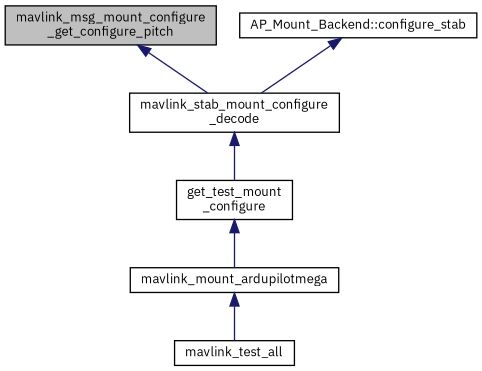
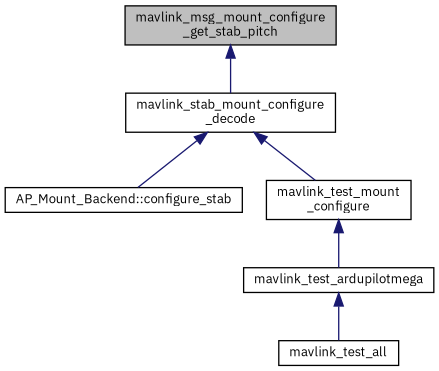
(111, 25) -> (231, 25)
(296, 69) -> (167, 164)
(234, 200) -> (339, 200)
(234, 280) -> (339, 280)
